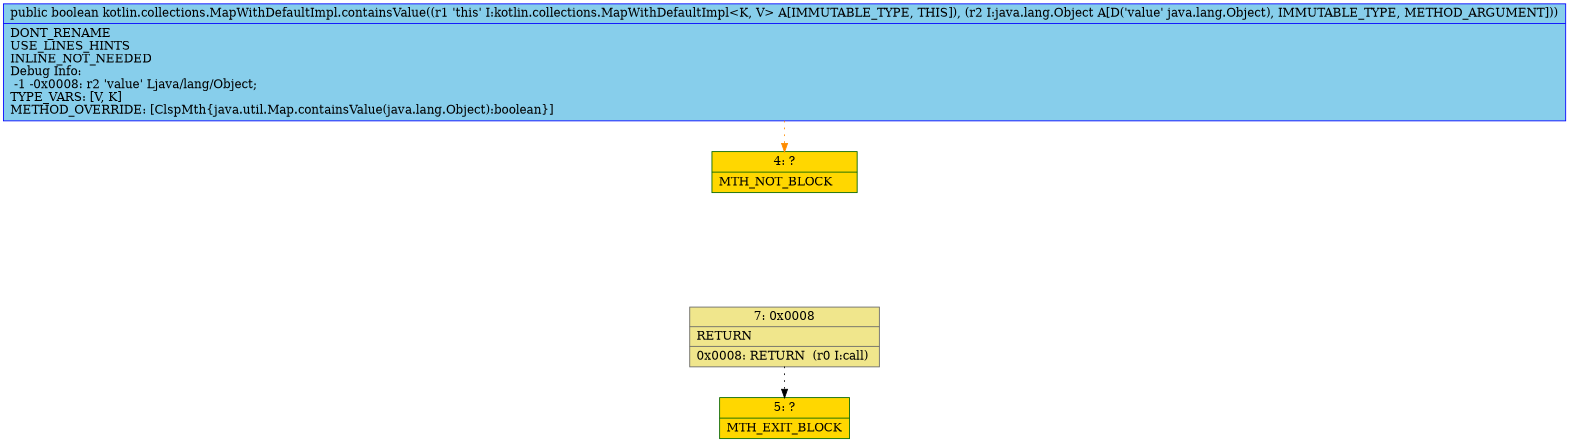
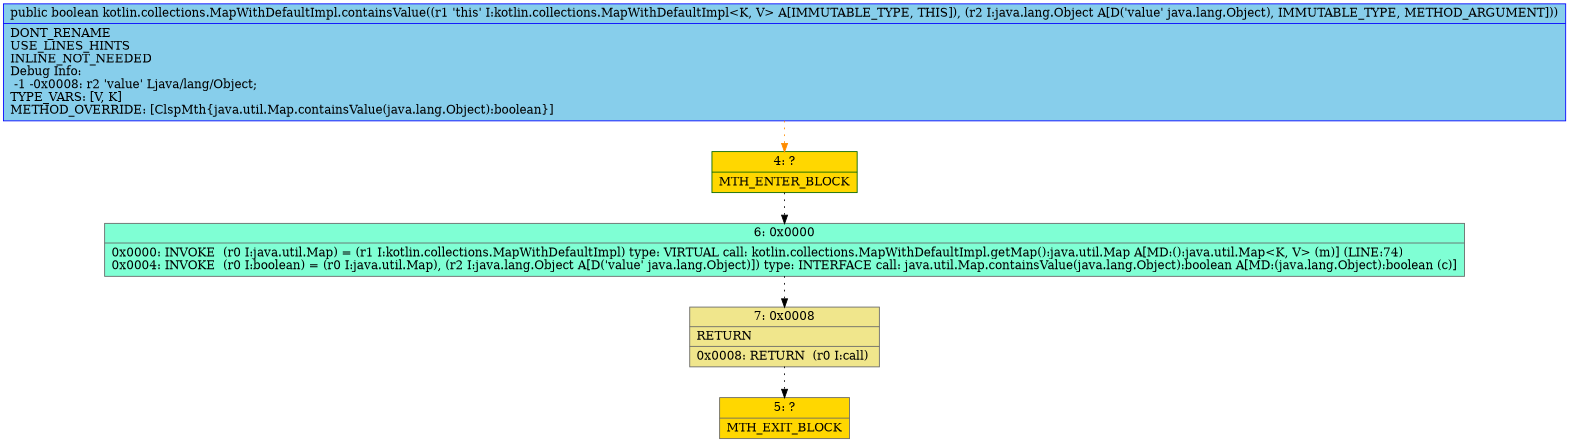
(776, 182) -> (785, 182)
none -> (785, 250)
(785, 418) -> (785, 418)
